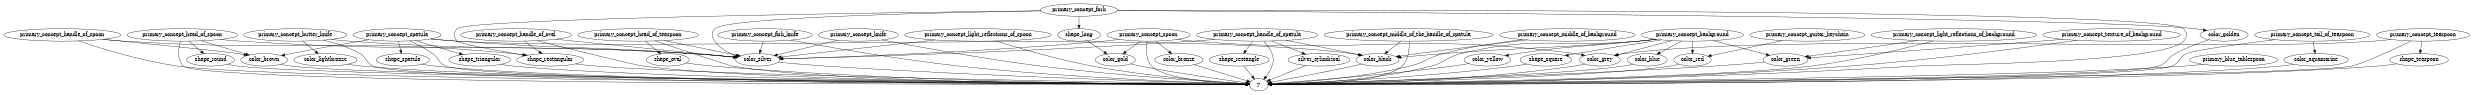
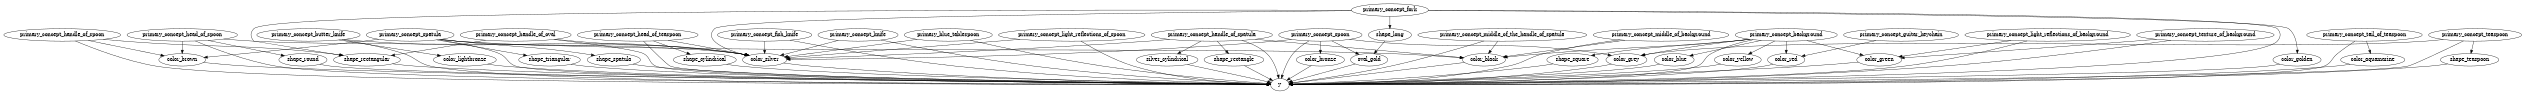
none -> (859, 47)
(668, 60) -> (705, 60)
(1115, 60) -> (1369, 60)
